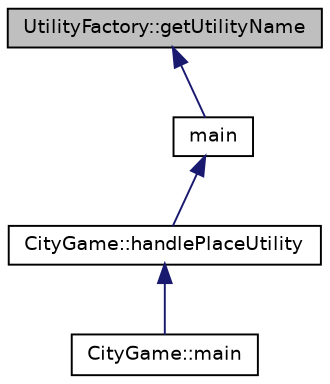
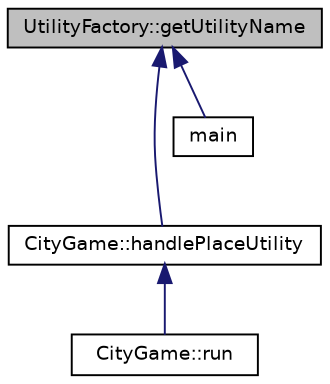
(185, 200) -> (155, 147)
(165, 355) -> (165, 355)
